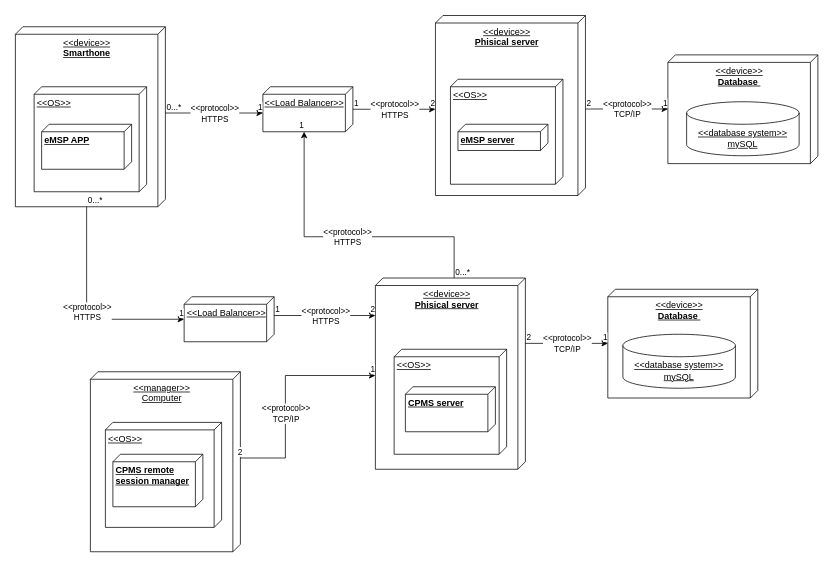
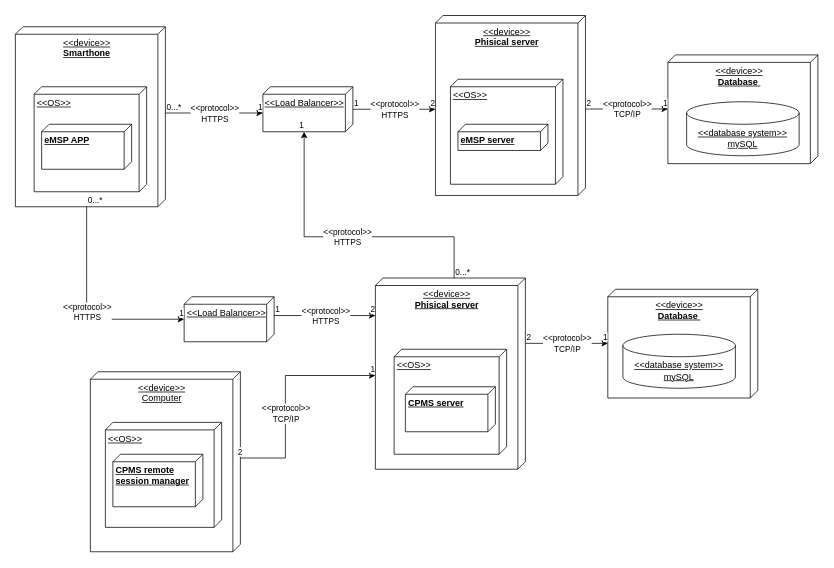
(162, 394) -> (162, 394)
